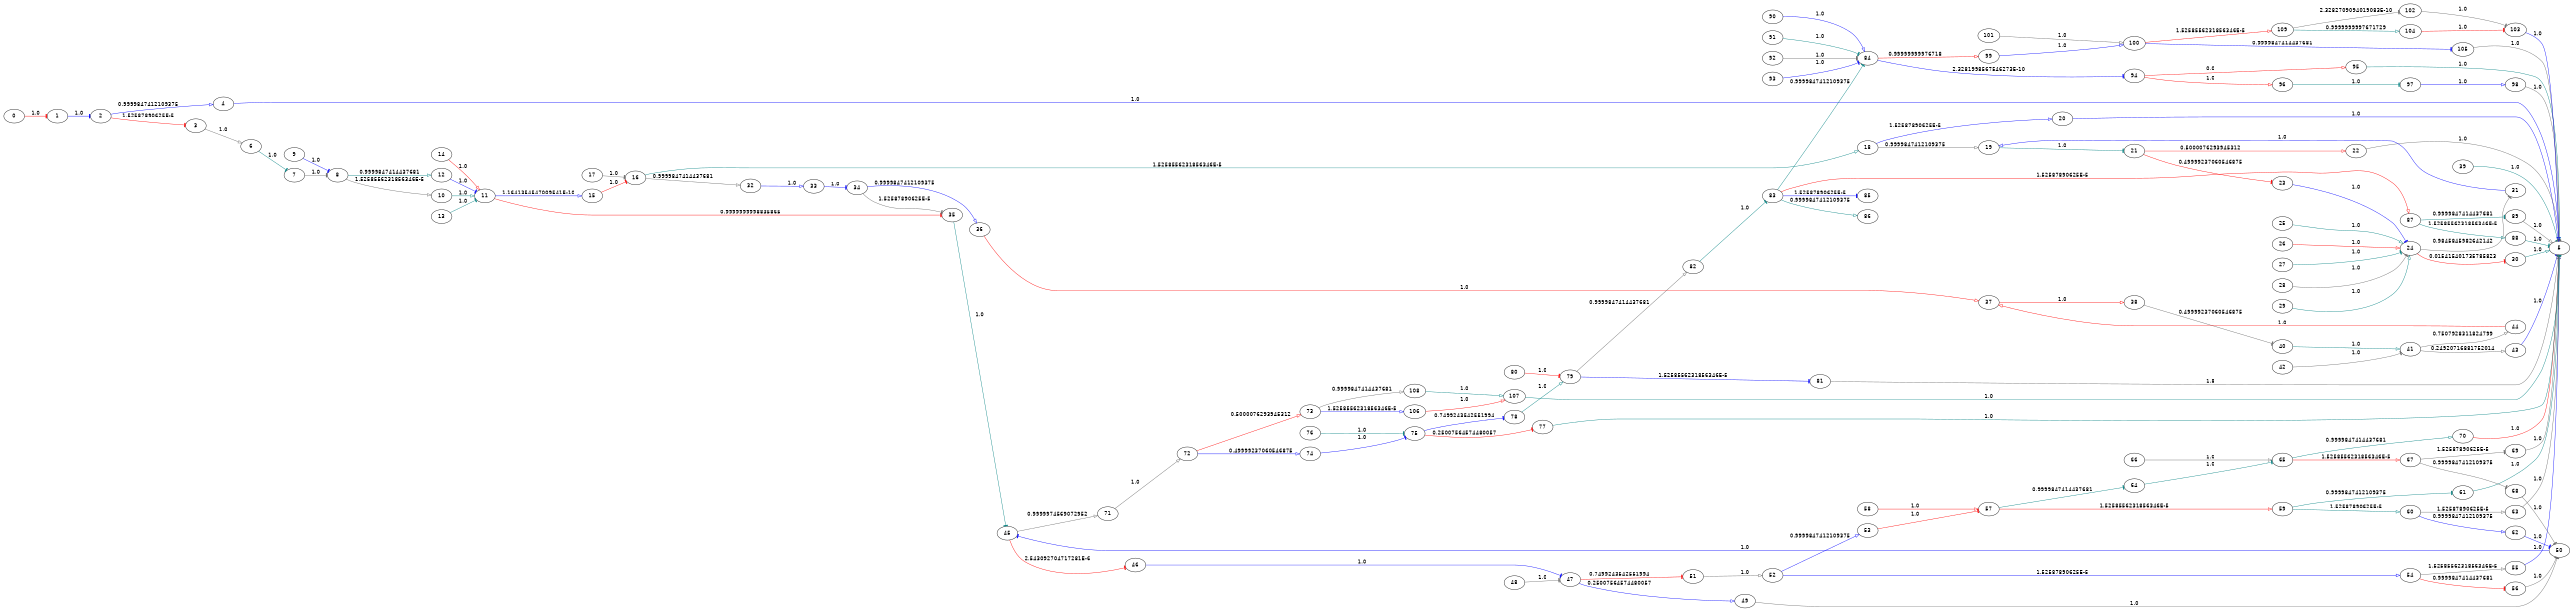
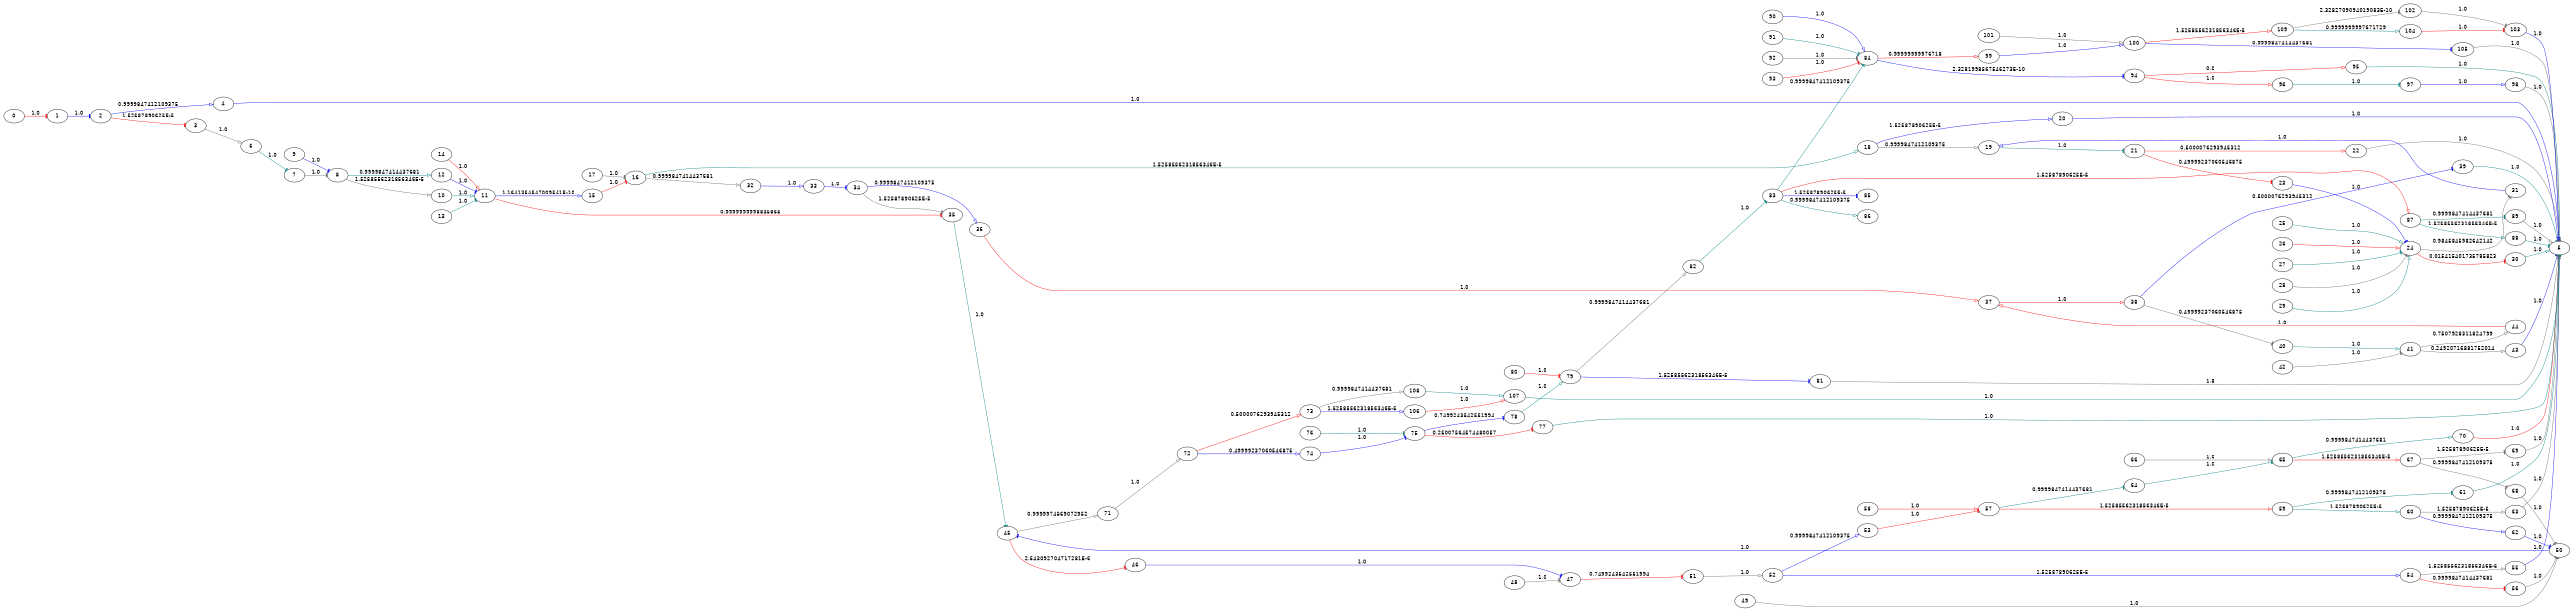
(1821, 73) -> (1821, 73)
none -> (2283, 206)
(1654, 597) -> none
